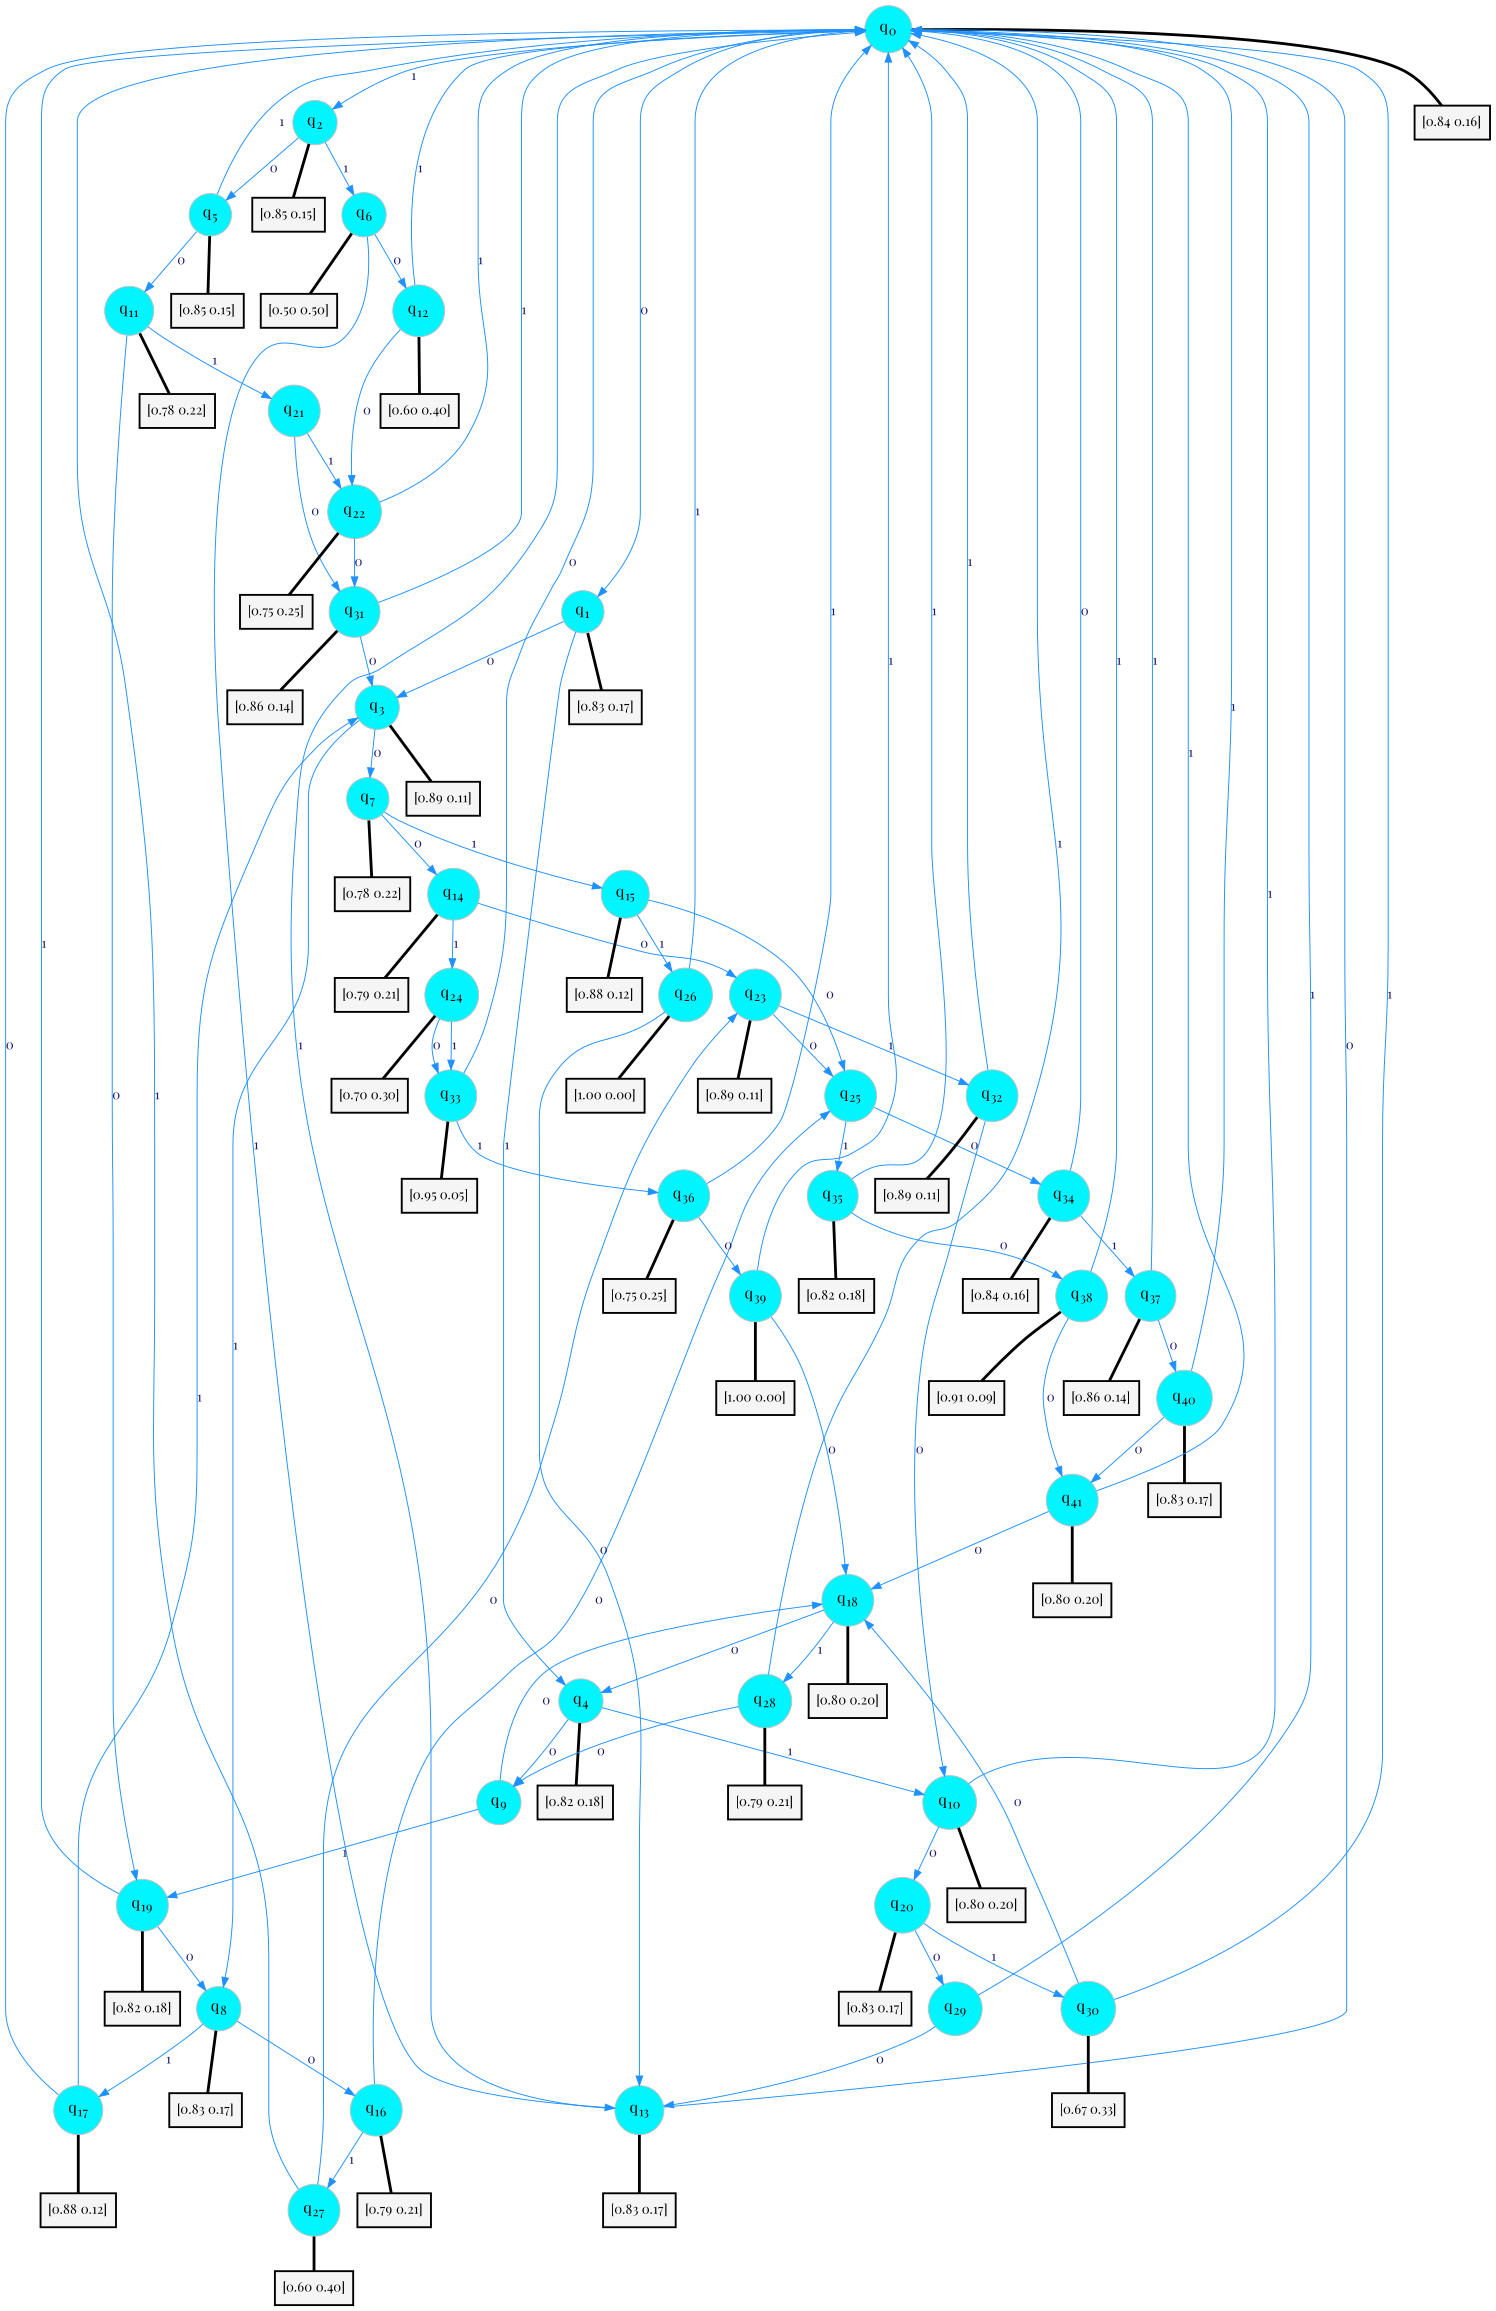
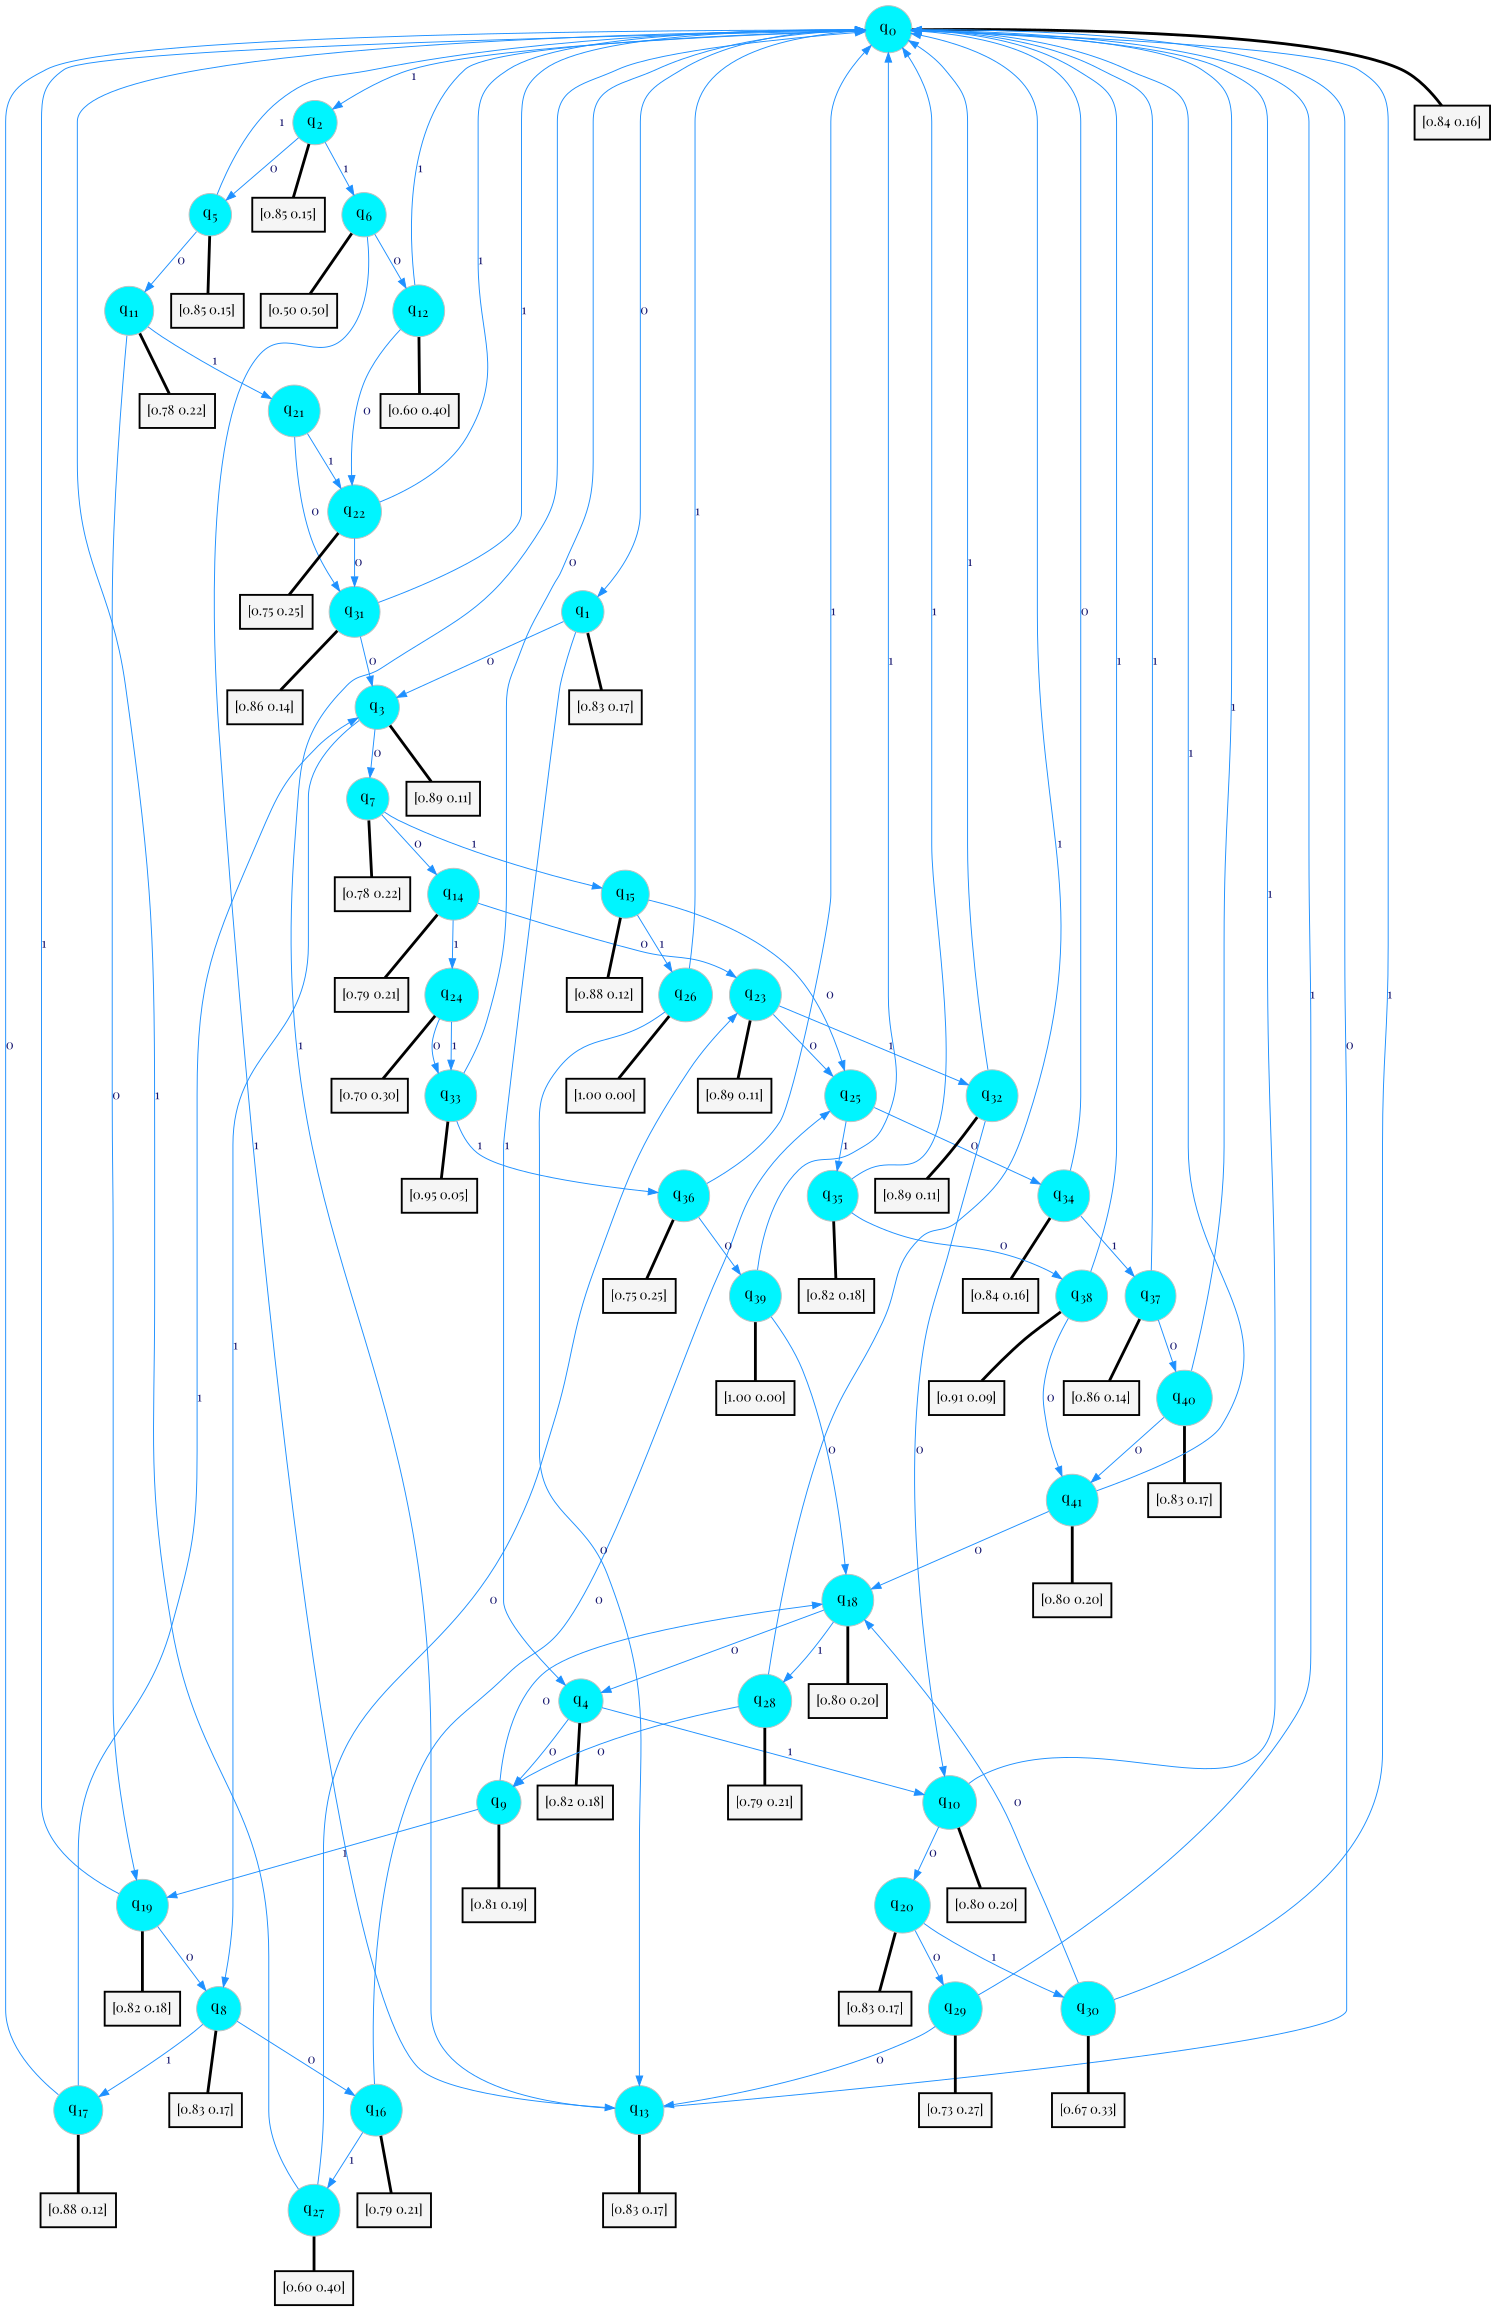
none -> (499, 1905)
none -> (955, 2110)
